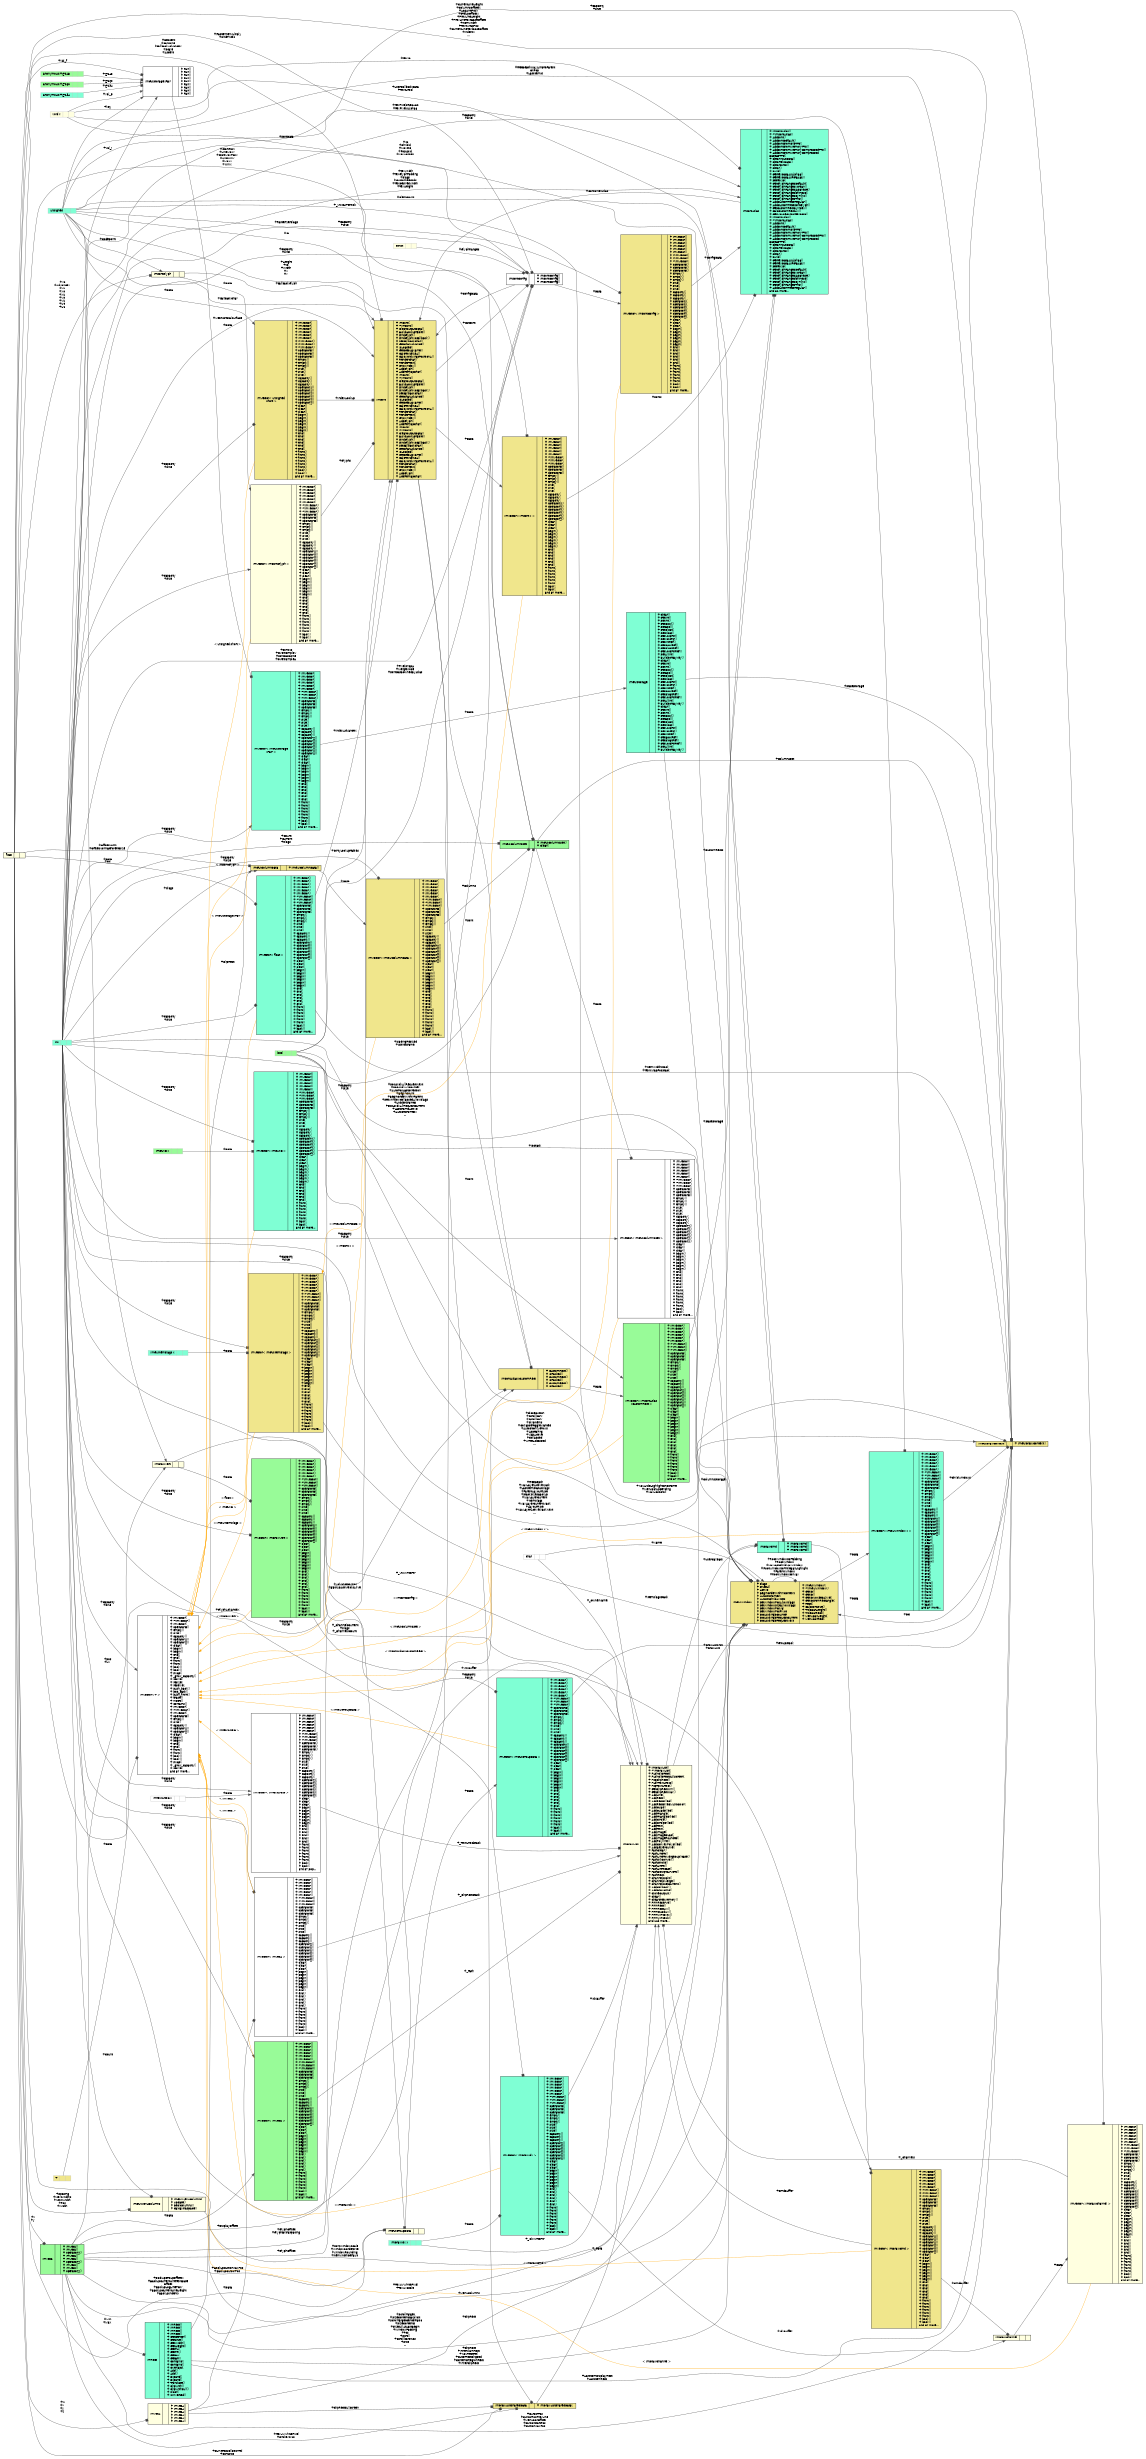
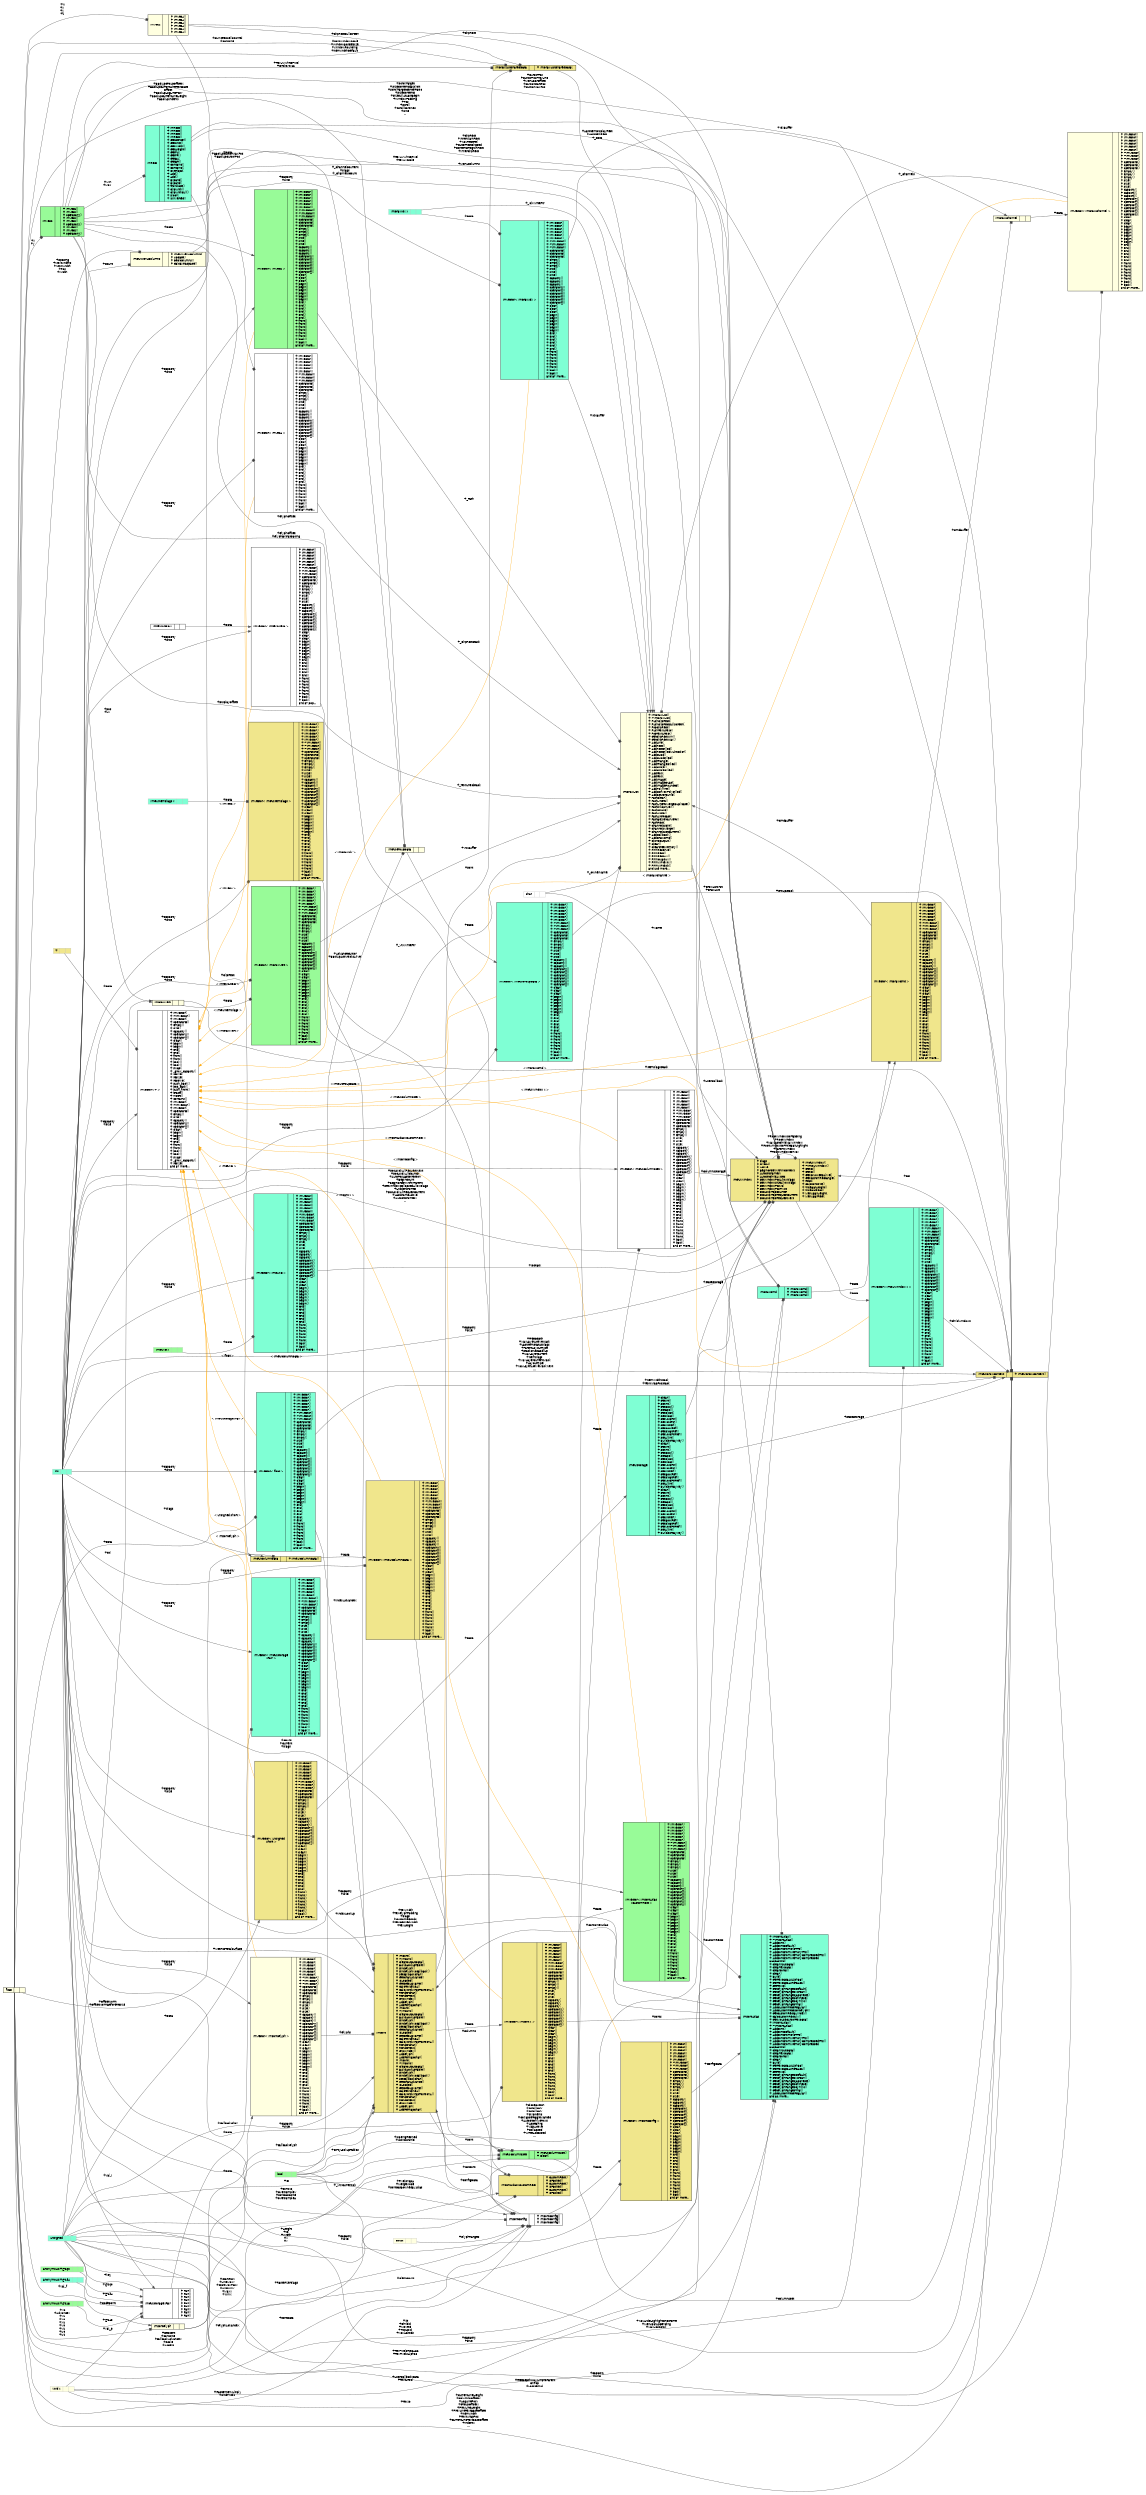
(472, 716) -> (471, 1653)
(363, 1208) -> (255, 1364)
(168, 1799) -> (168, 627)
